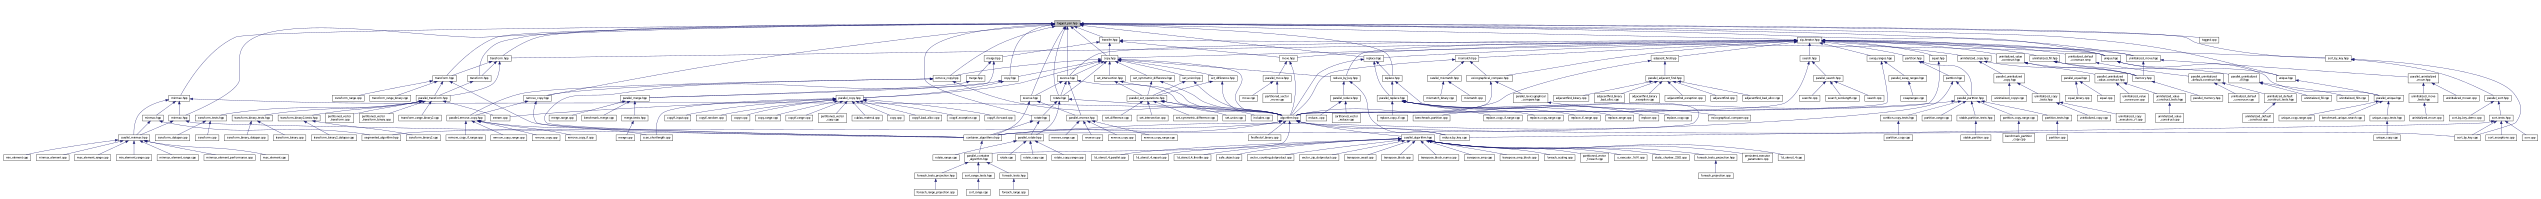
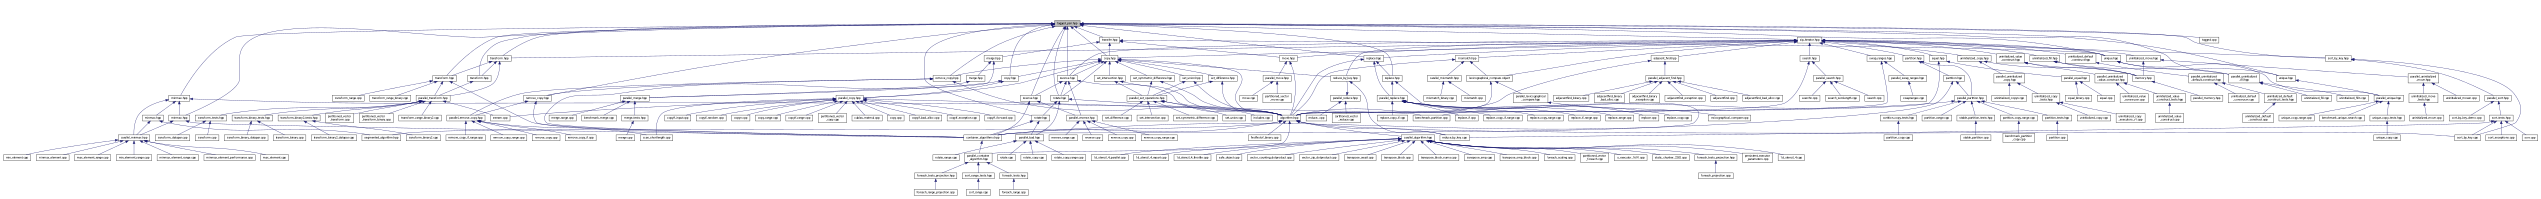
(1740, 31) -> (1919, 34)
(2081, 58) -> (2081, 58)
none -> (2005, 71)
(1490, 78) -> (1490, 78)
(1343, 90) -> (1347, 87)
none -> (1269, 109)
none -> (1467, 118)
(1030, 138) -> (1030, 138)
